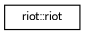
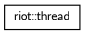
(42, 17) -> (42, 17)
